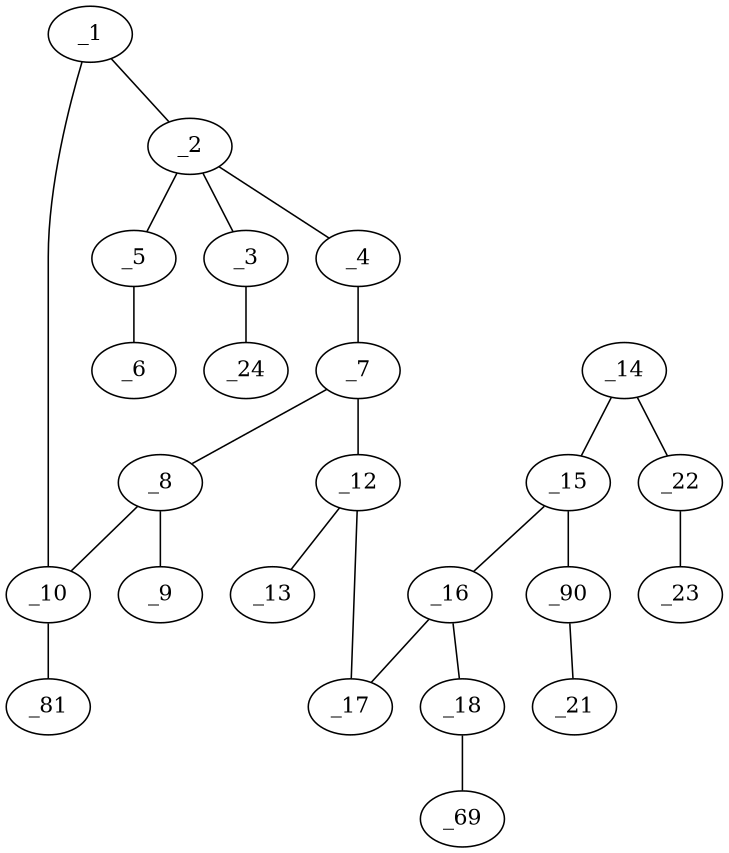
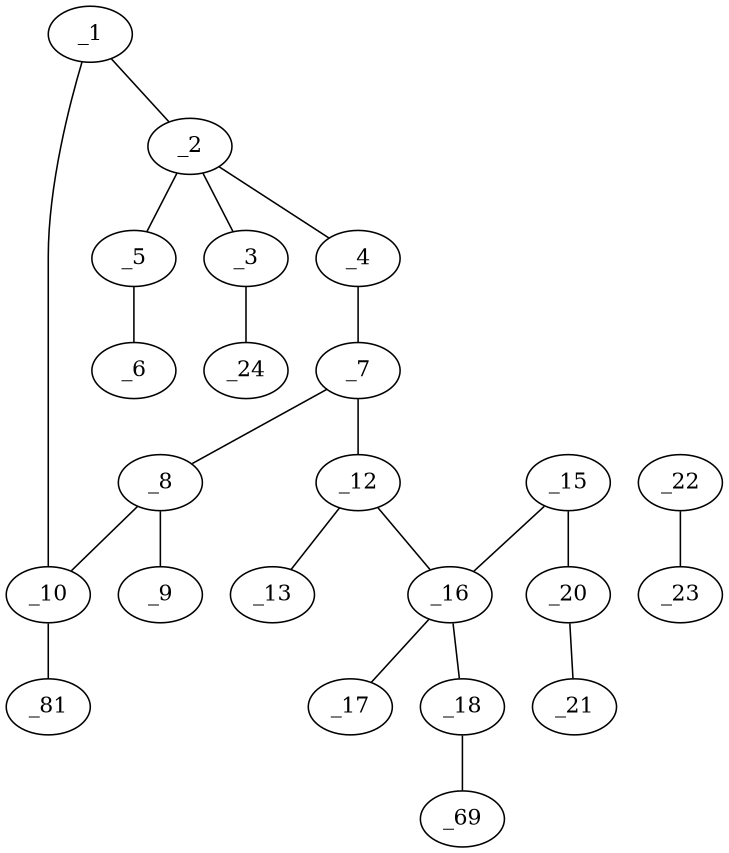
(624, 371) -> none
(354, 595) -> (404, 539)
(568, 595) -> (568, 595)
